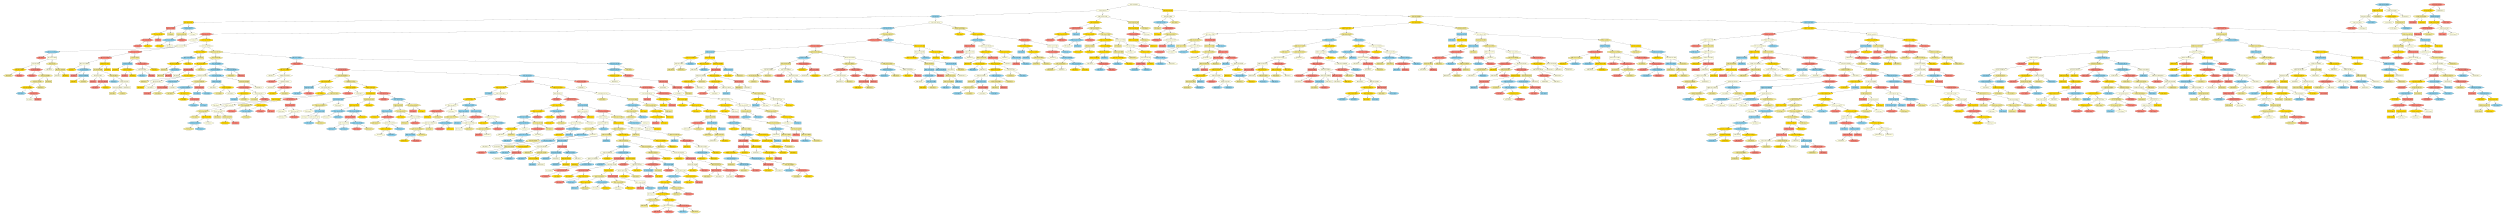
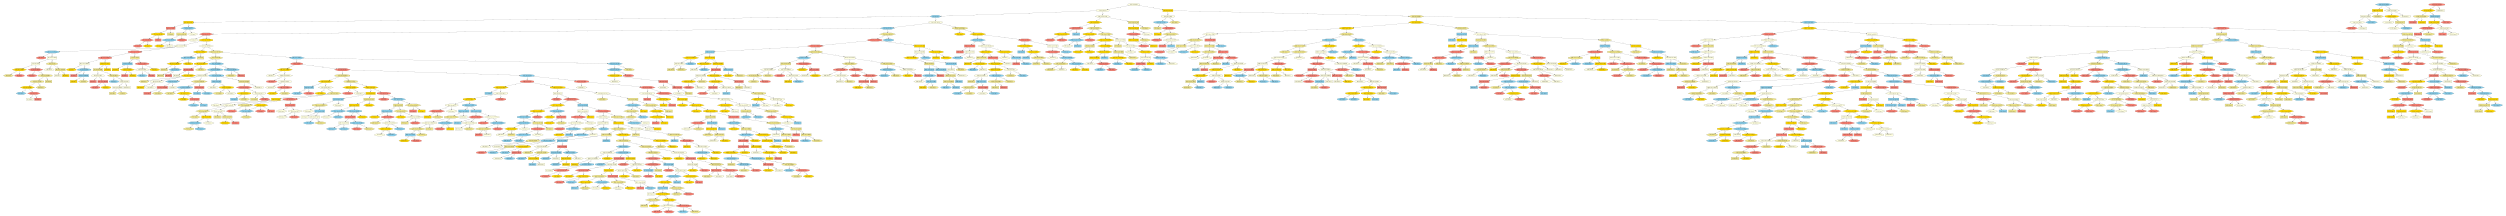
(2142, 99) -> (2142, 99)
(483, 123) -> (483, 123)
